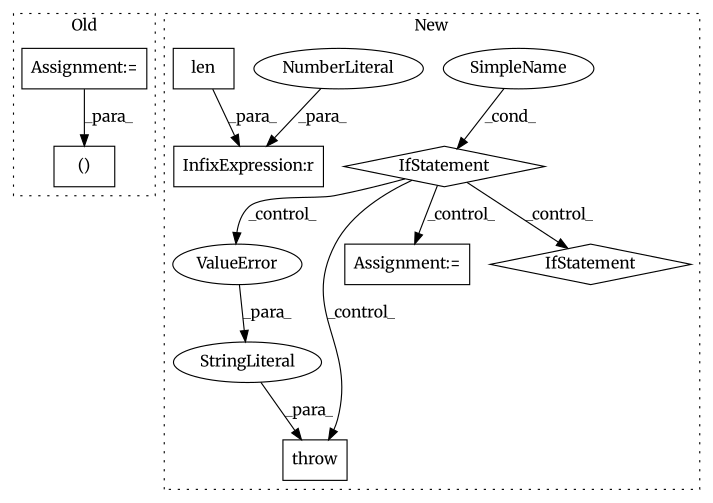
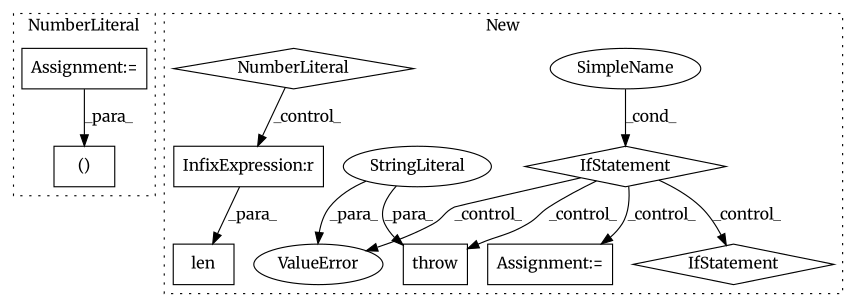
(84, 26) -> (84, 26)
(339, 69) -> (294, 69)
(224, 112) -> (229, 210)
(322, 118) -> (308, 118)
(242, 308) -> (335, 201)
